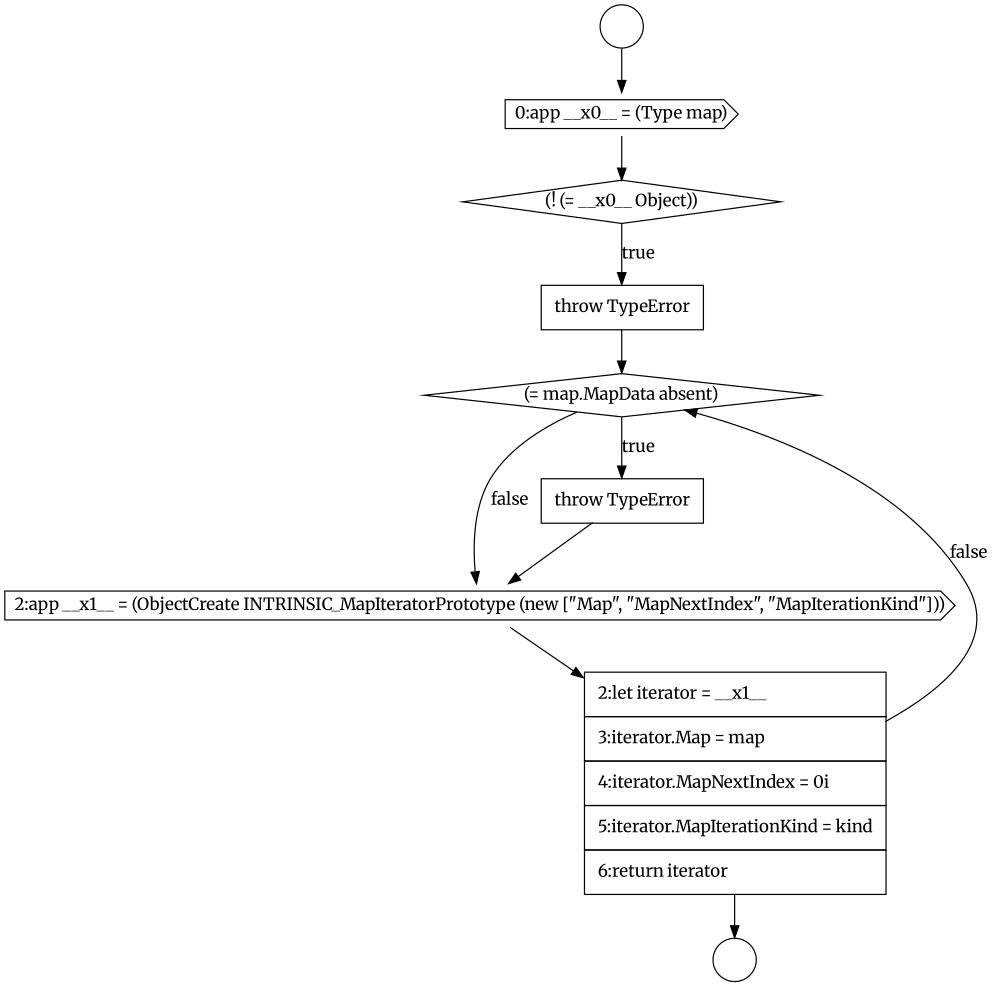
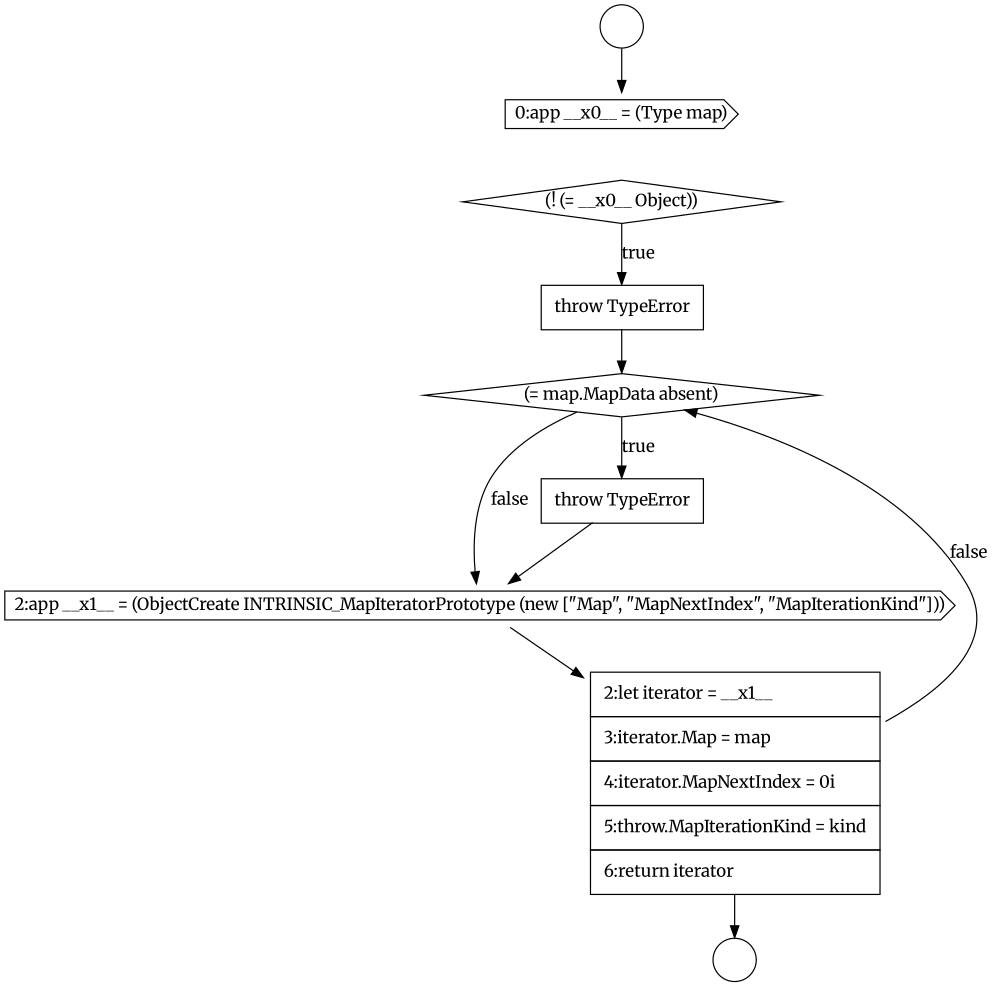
(622, 152) -> none
(735, 827) -> (735, 827)
